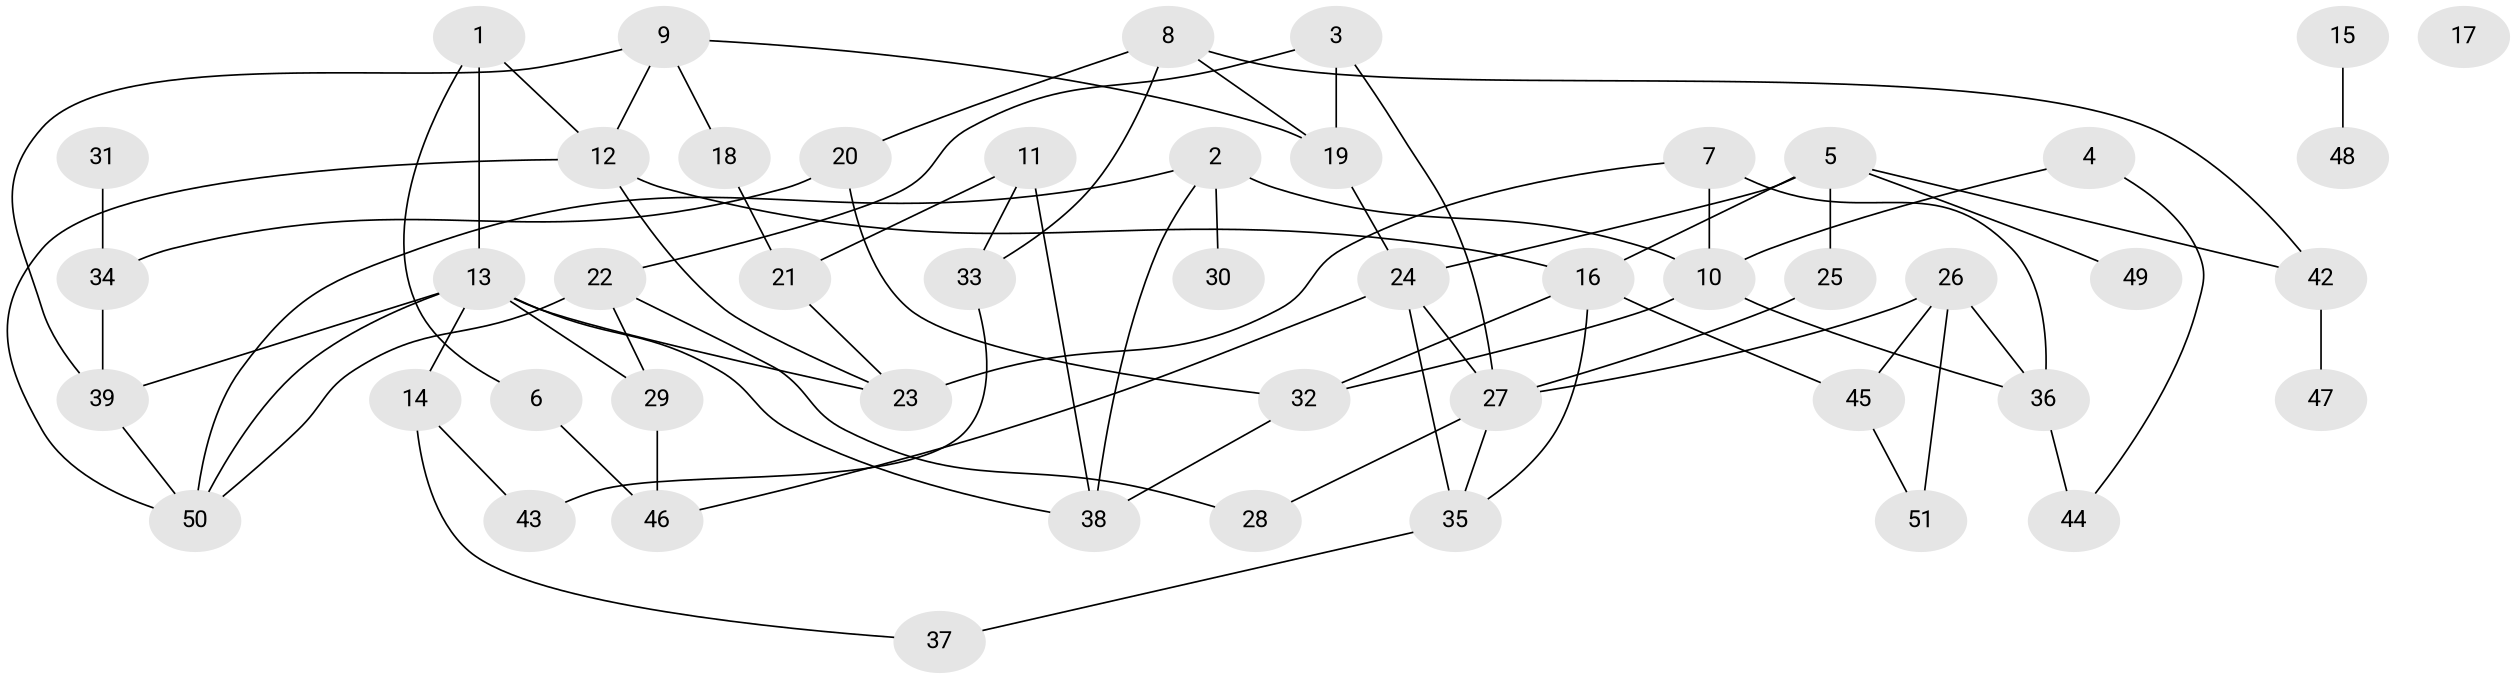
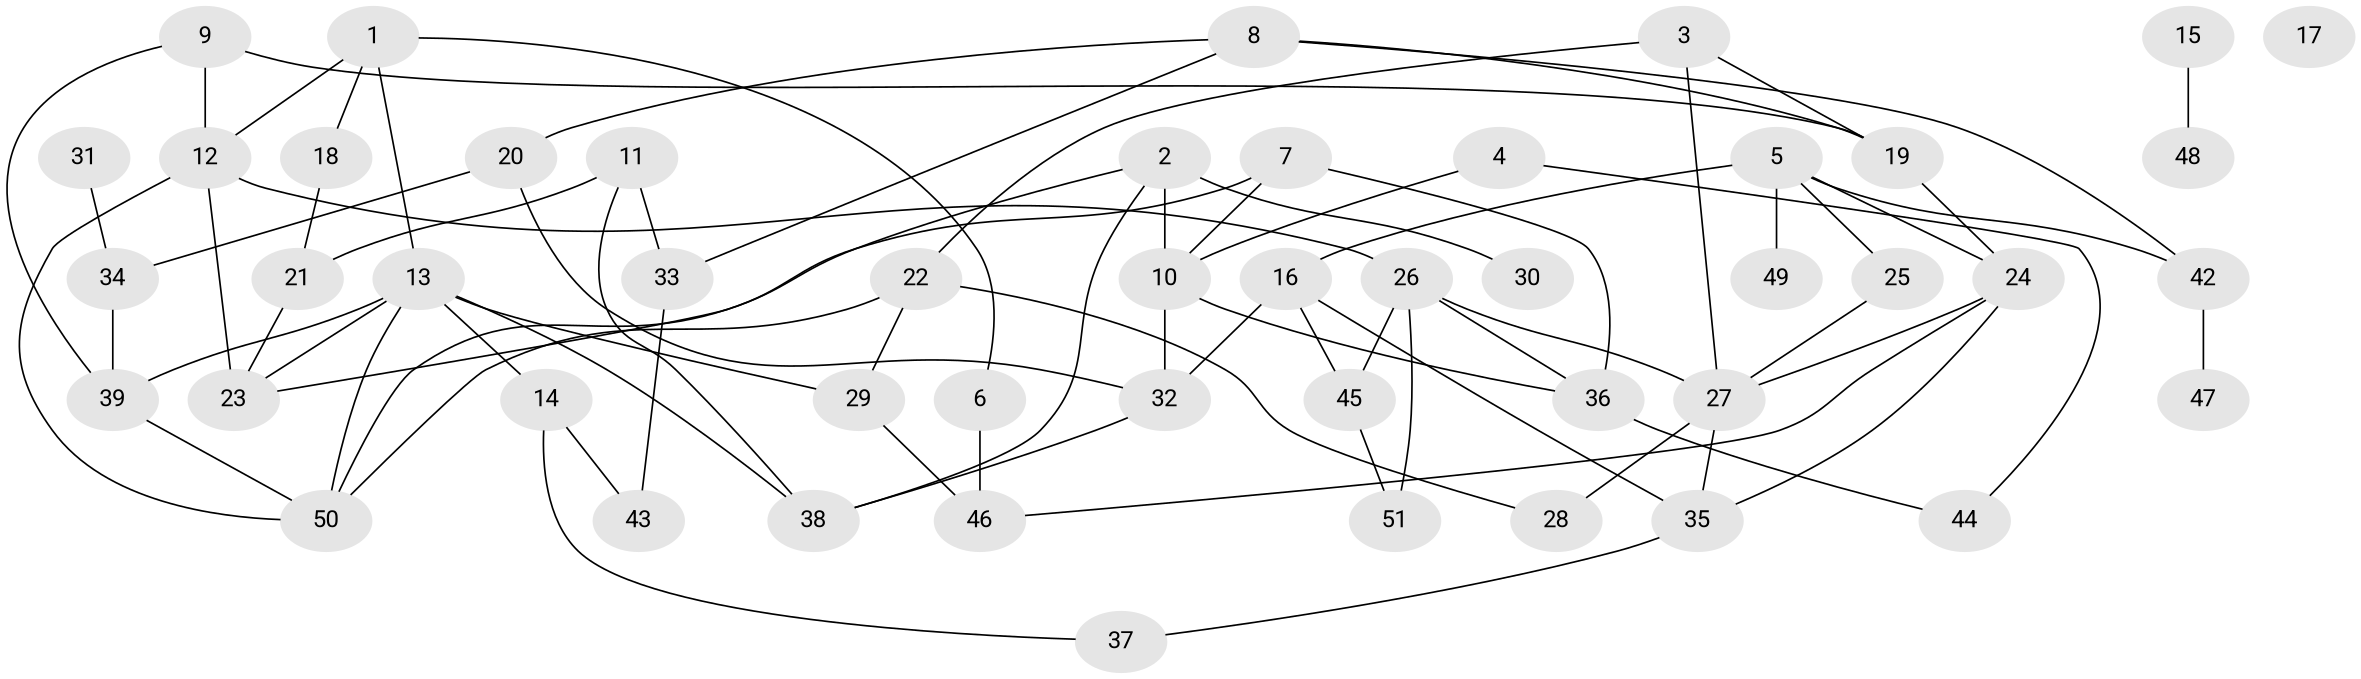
(694, 98) -> (350, 98)
(1091, 232) -> (777, 221)
